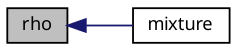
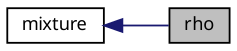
(110, 26) -> (146, 26)
